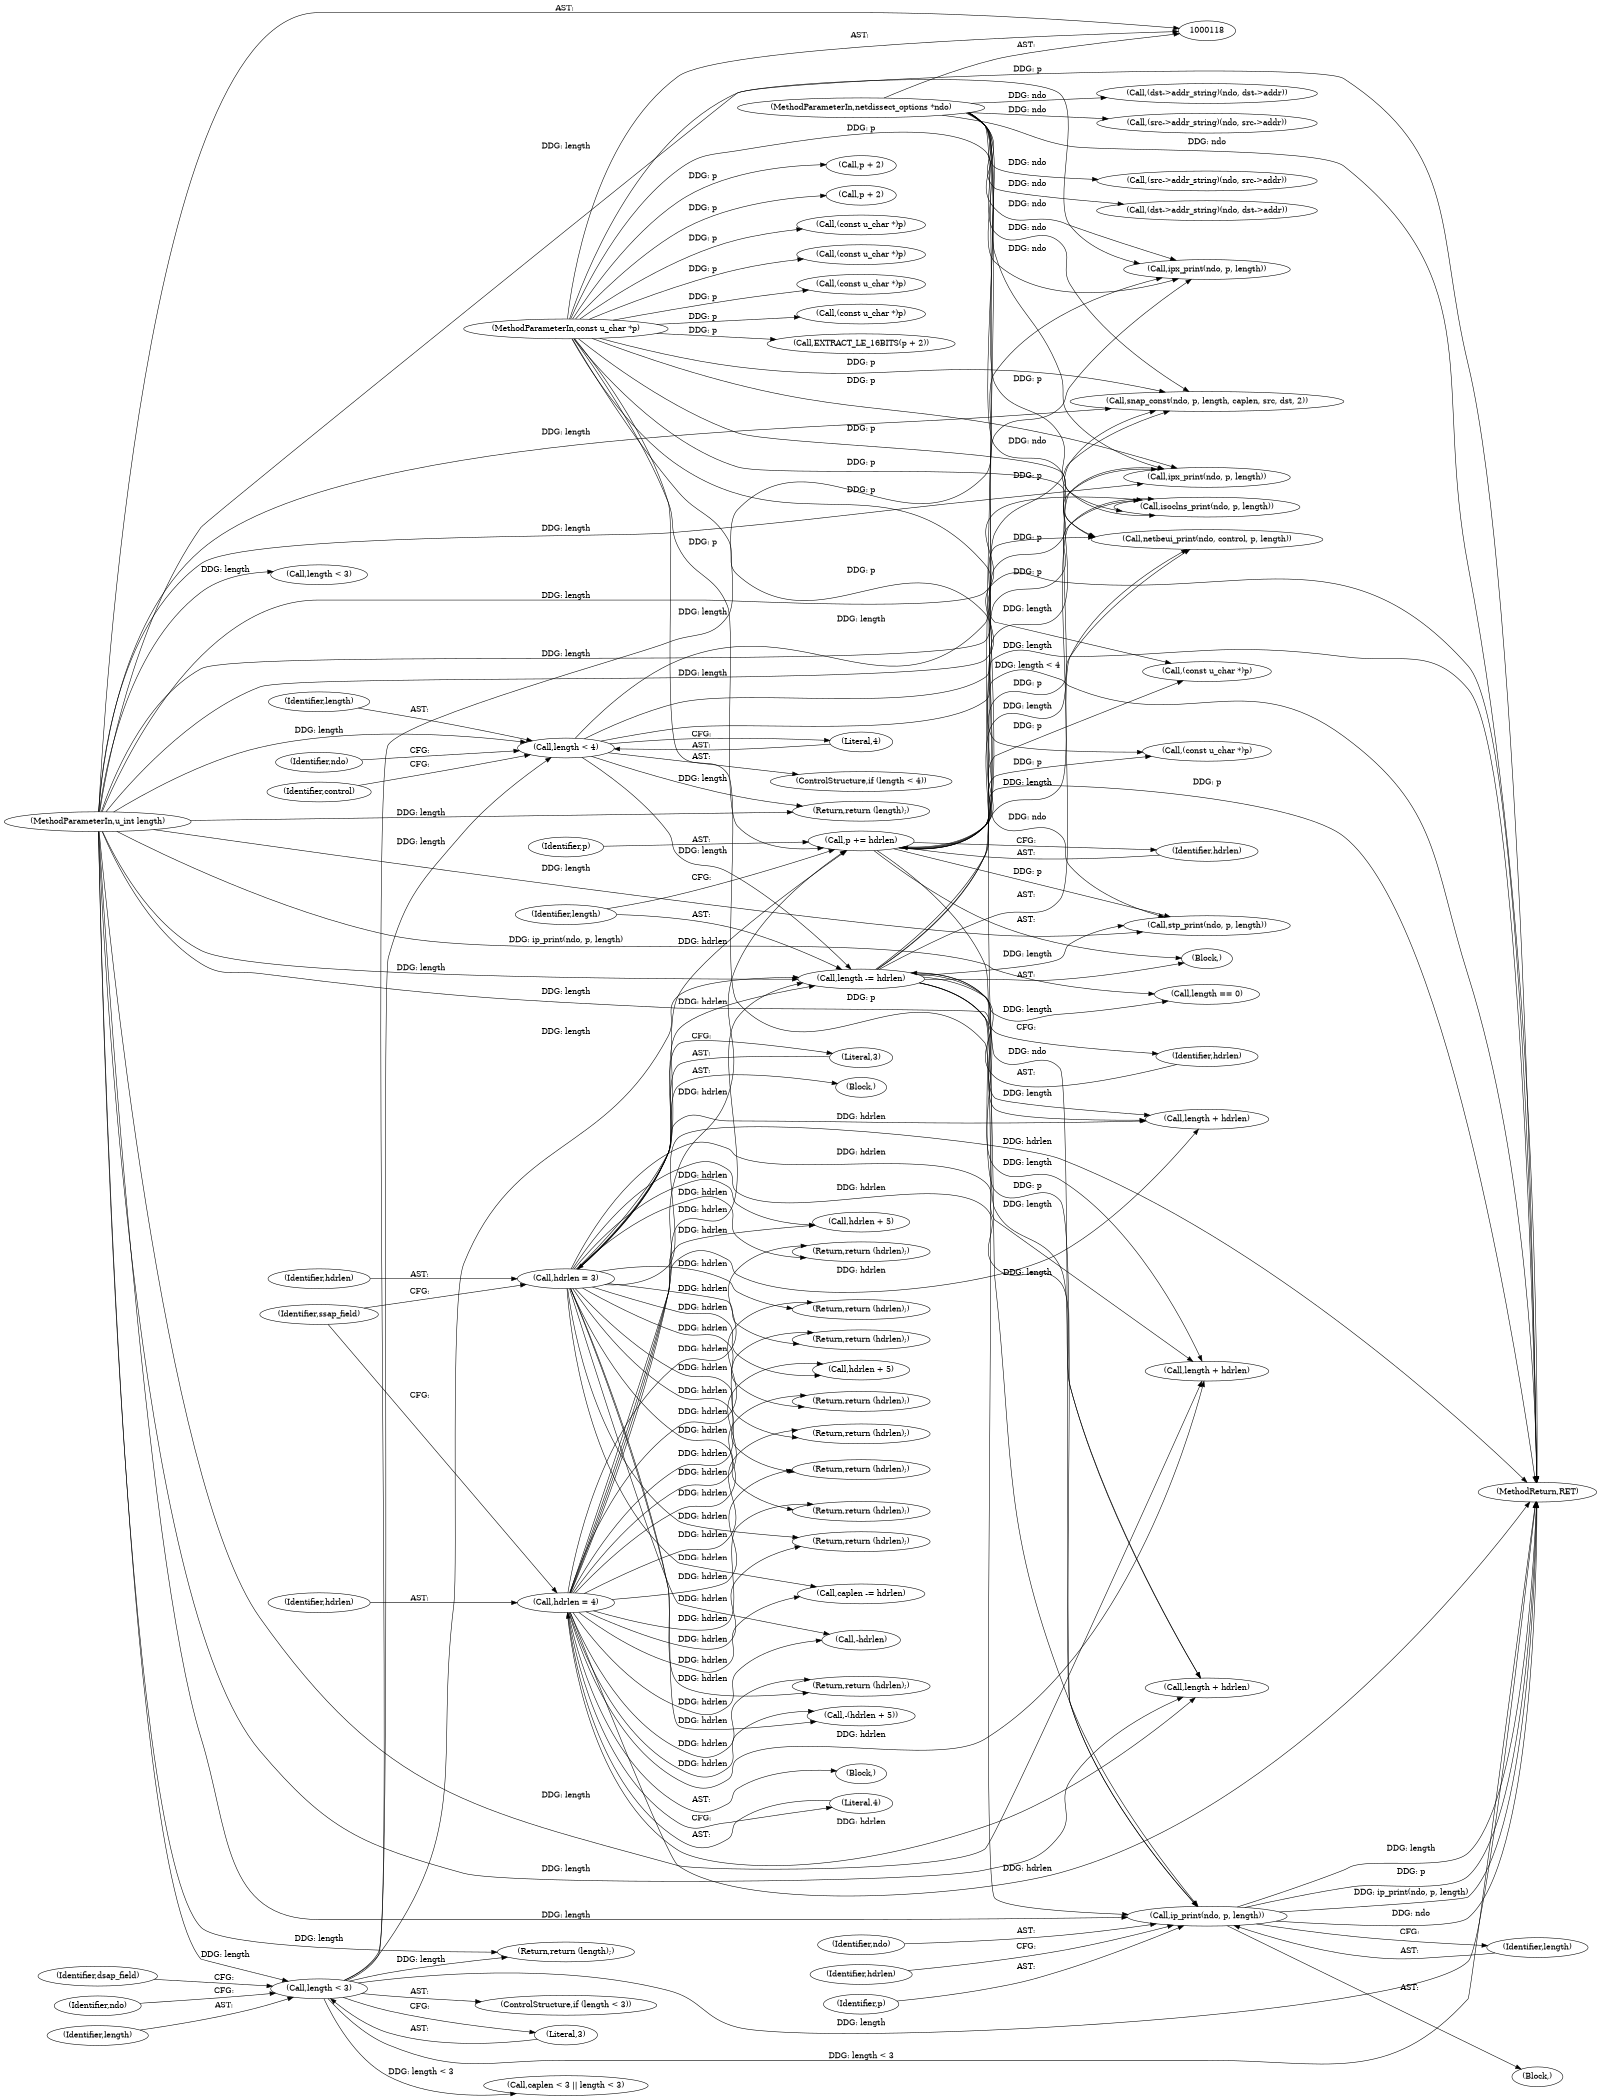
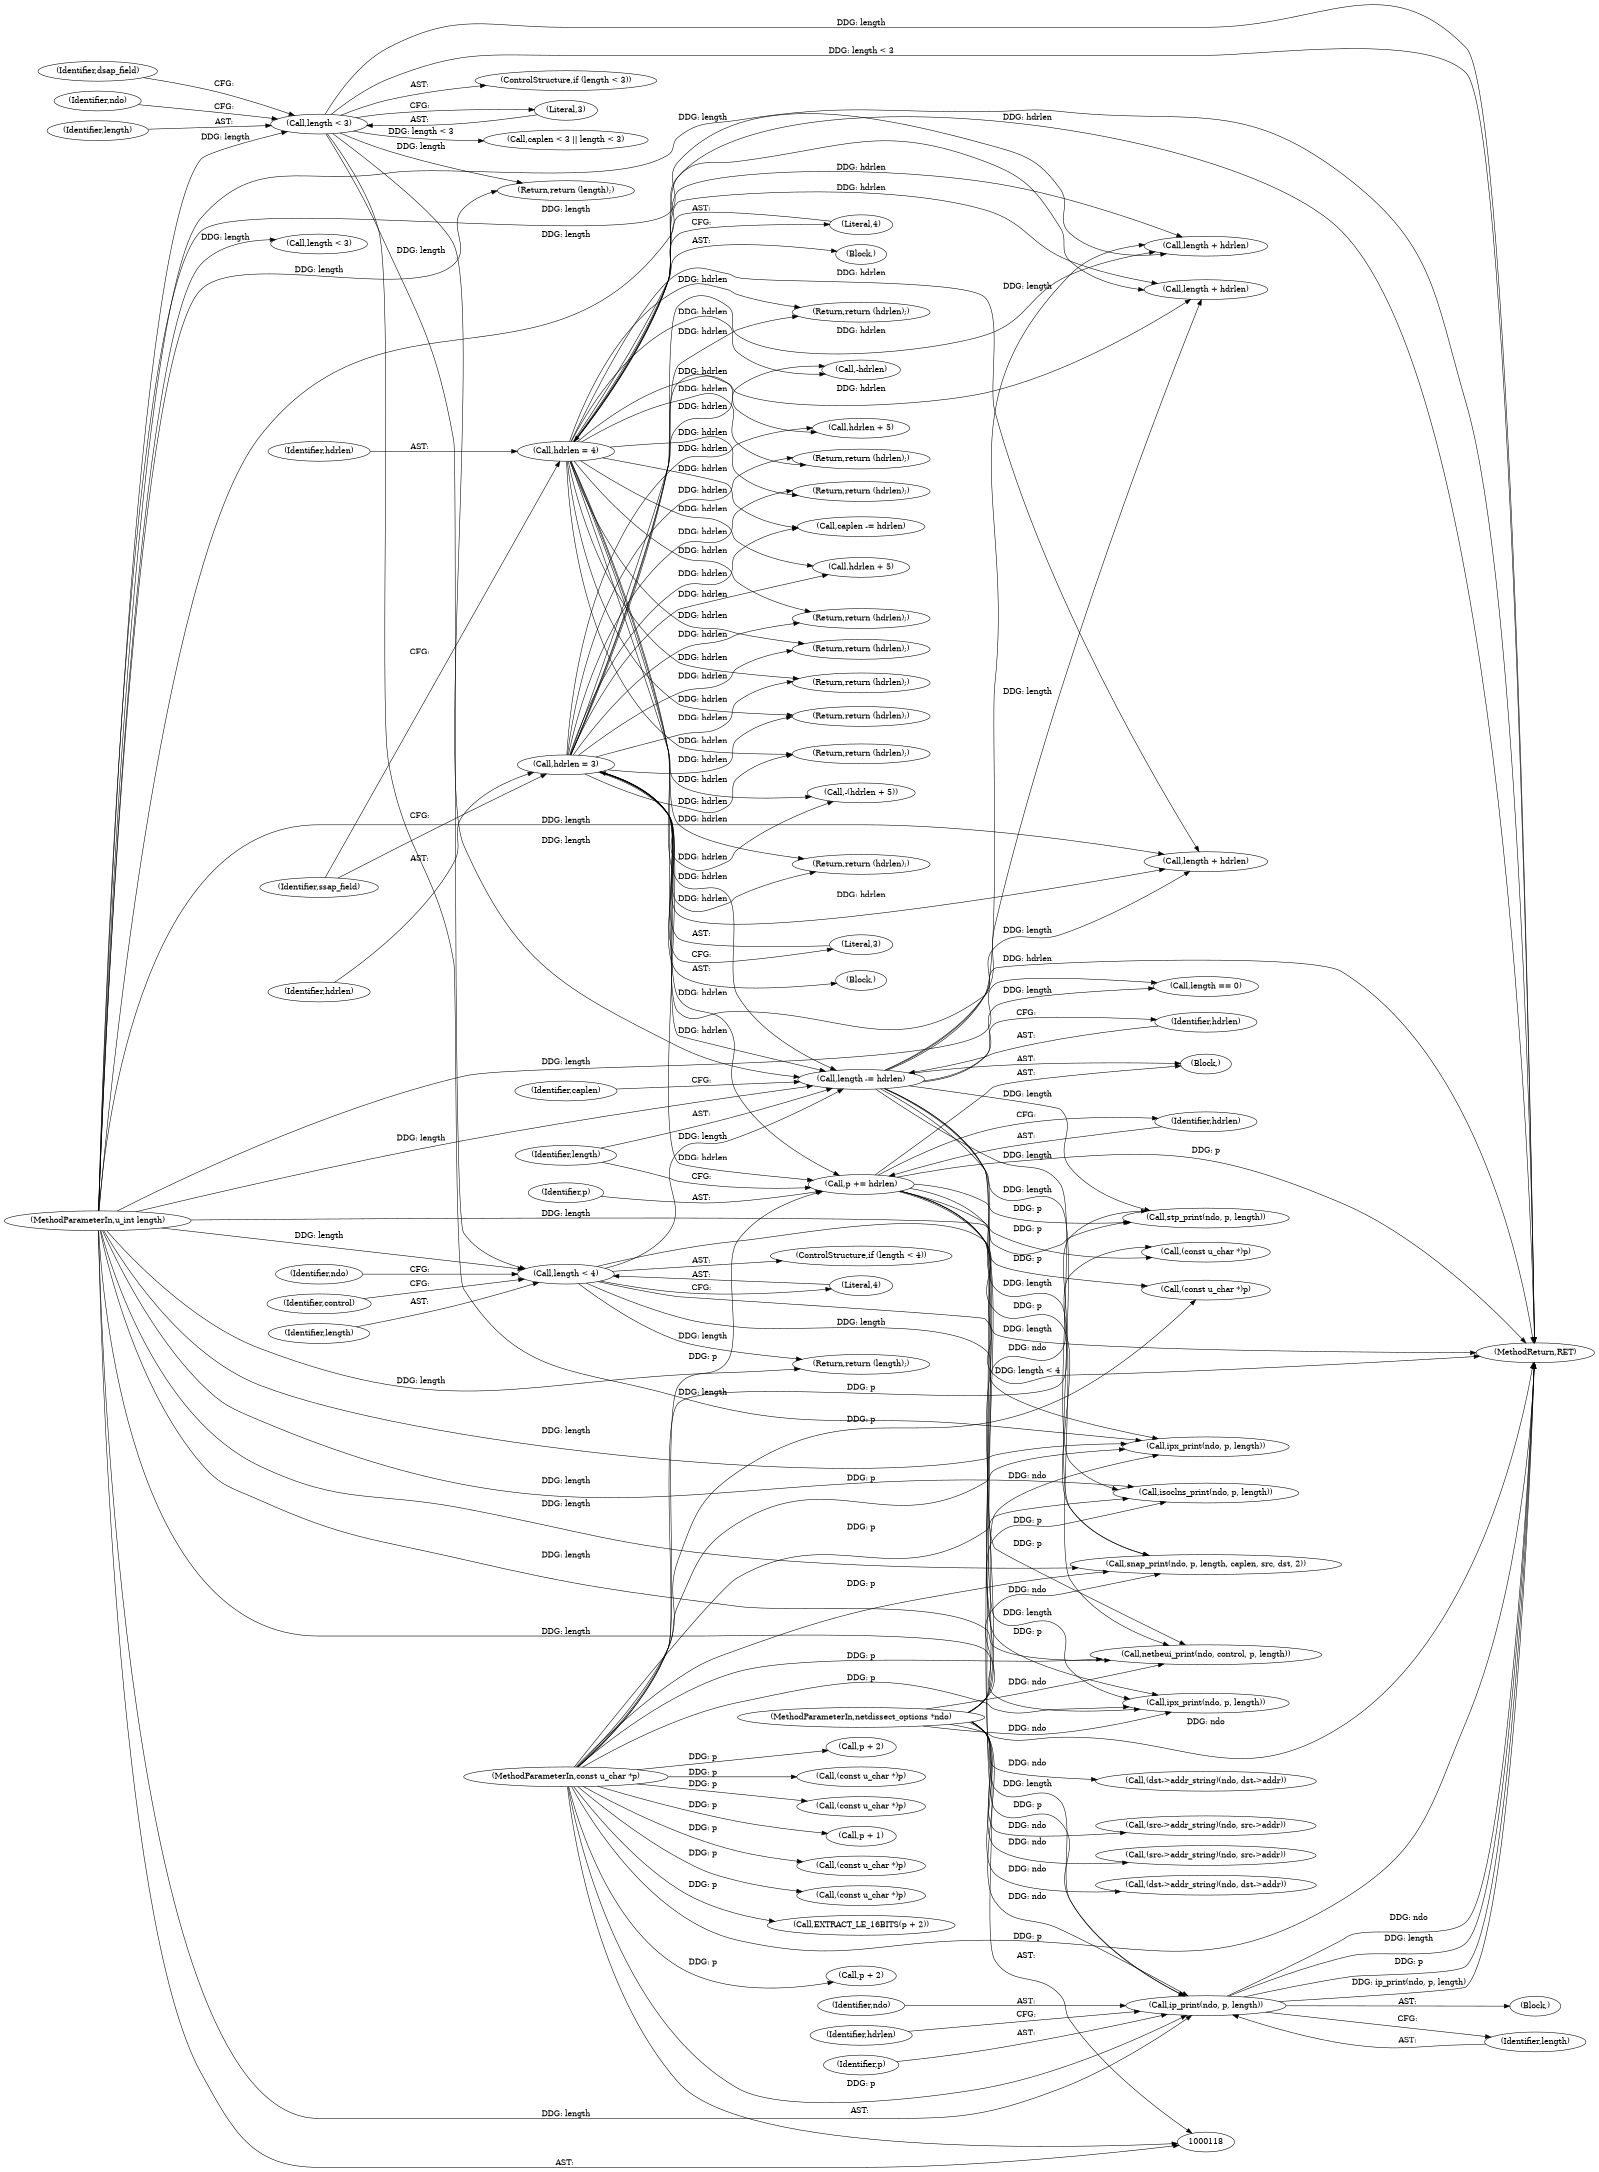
(1207, 402) -> (1206, 1565)
(998, 599) -> none
(1027, 895) -> (1027, 1284)
(566, 940) -> (566, 1062)
none -> (566, 1091)
none -> (861, 1836)
